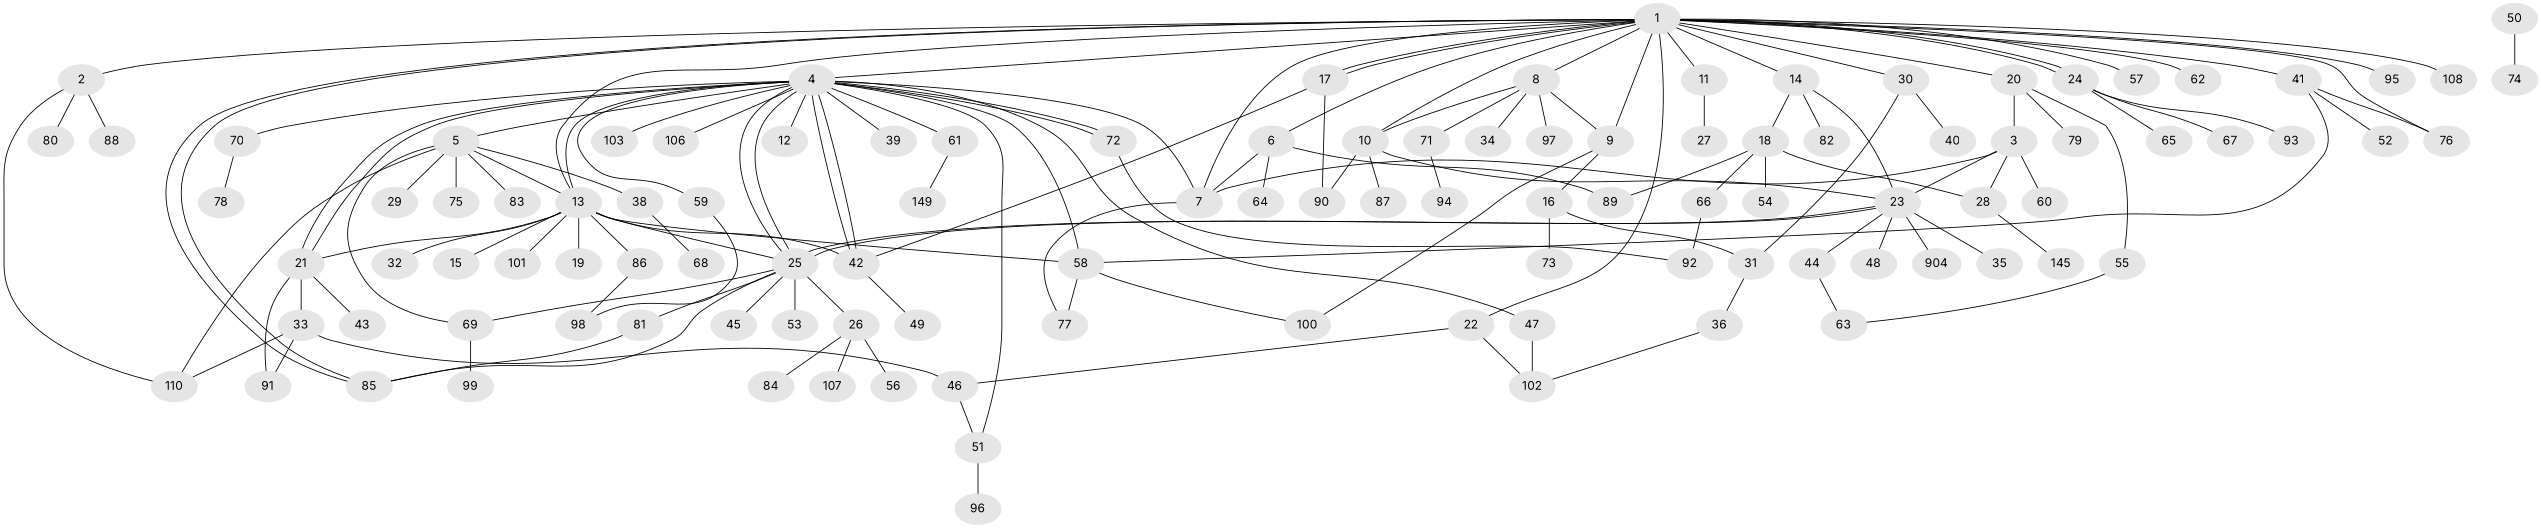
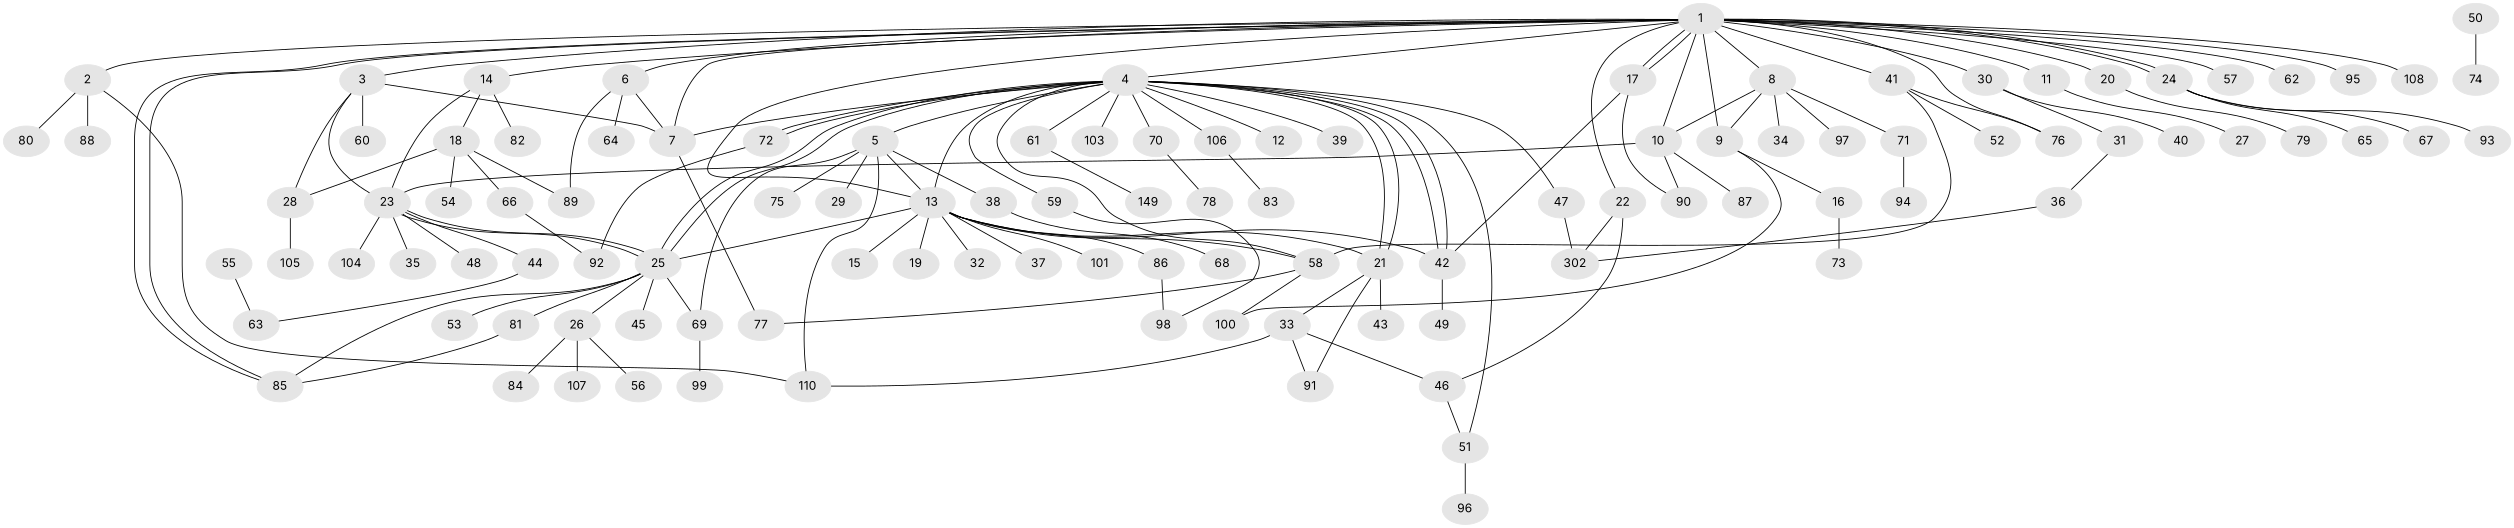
(2014, 111) -> (1030, 30)
(2116, 146) -> none
(487, 172) -> (1244, 172)
(1650, 233) -> none
none -> (1039, 264)
(1937, 264) -> (352, 264)
(2061, 264) -> (290, 264)
(1532, 387) -> (1575, 264)
